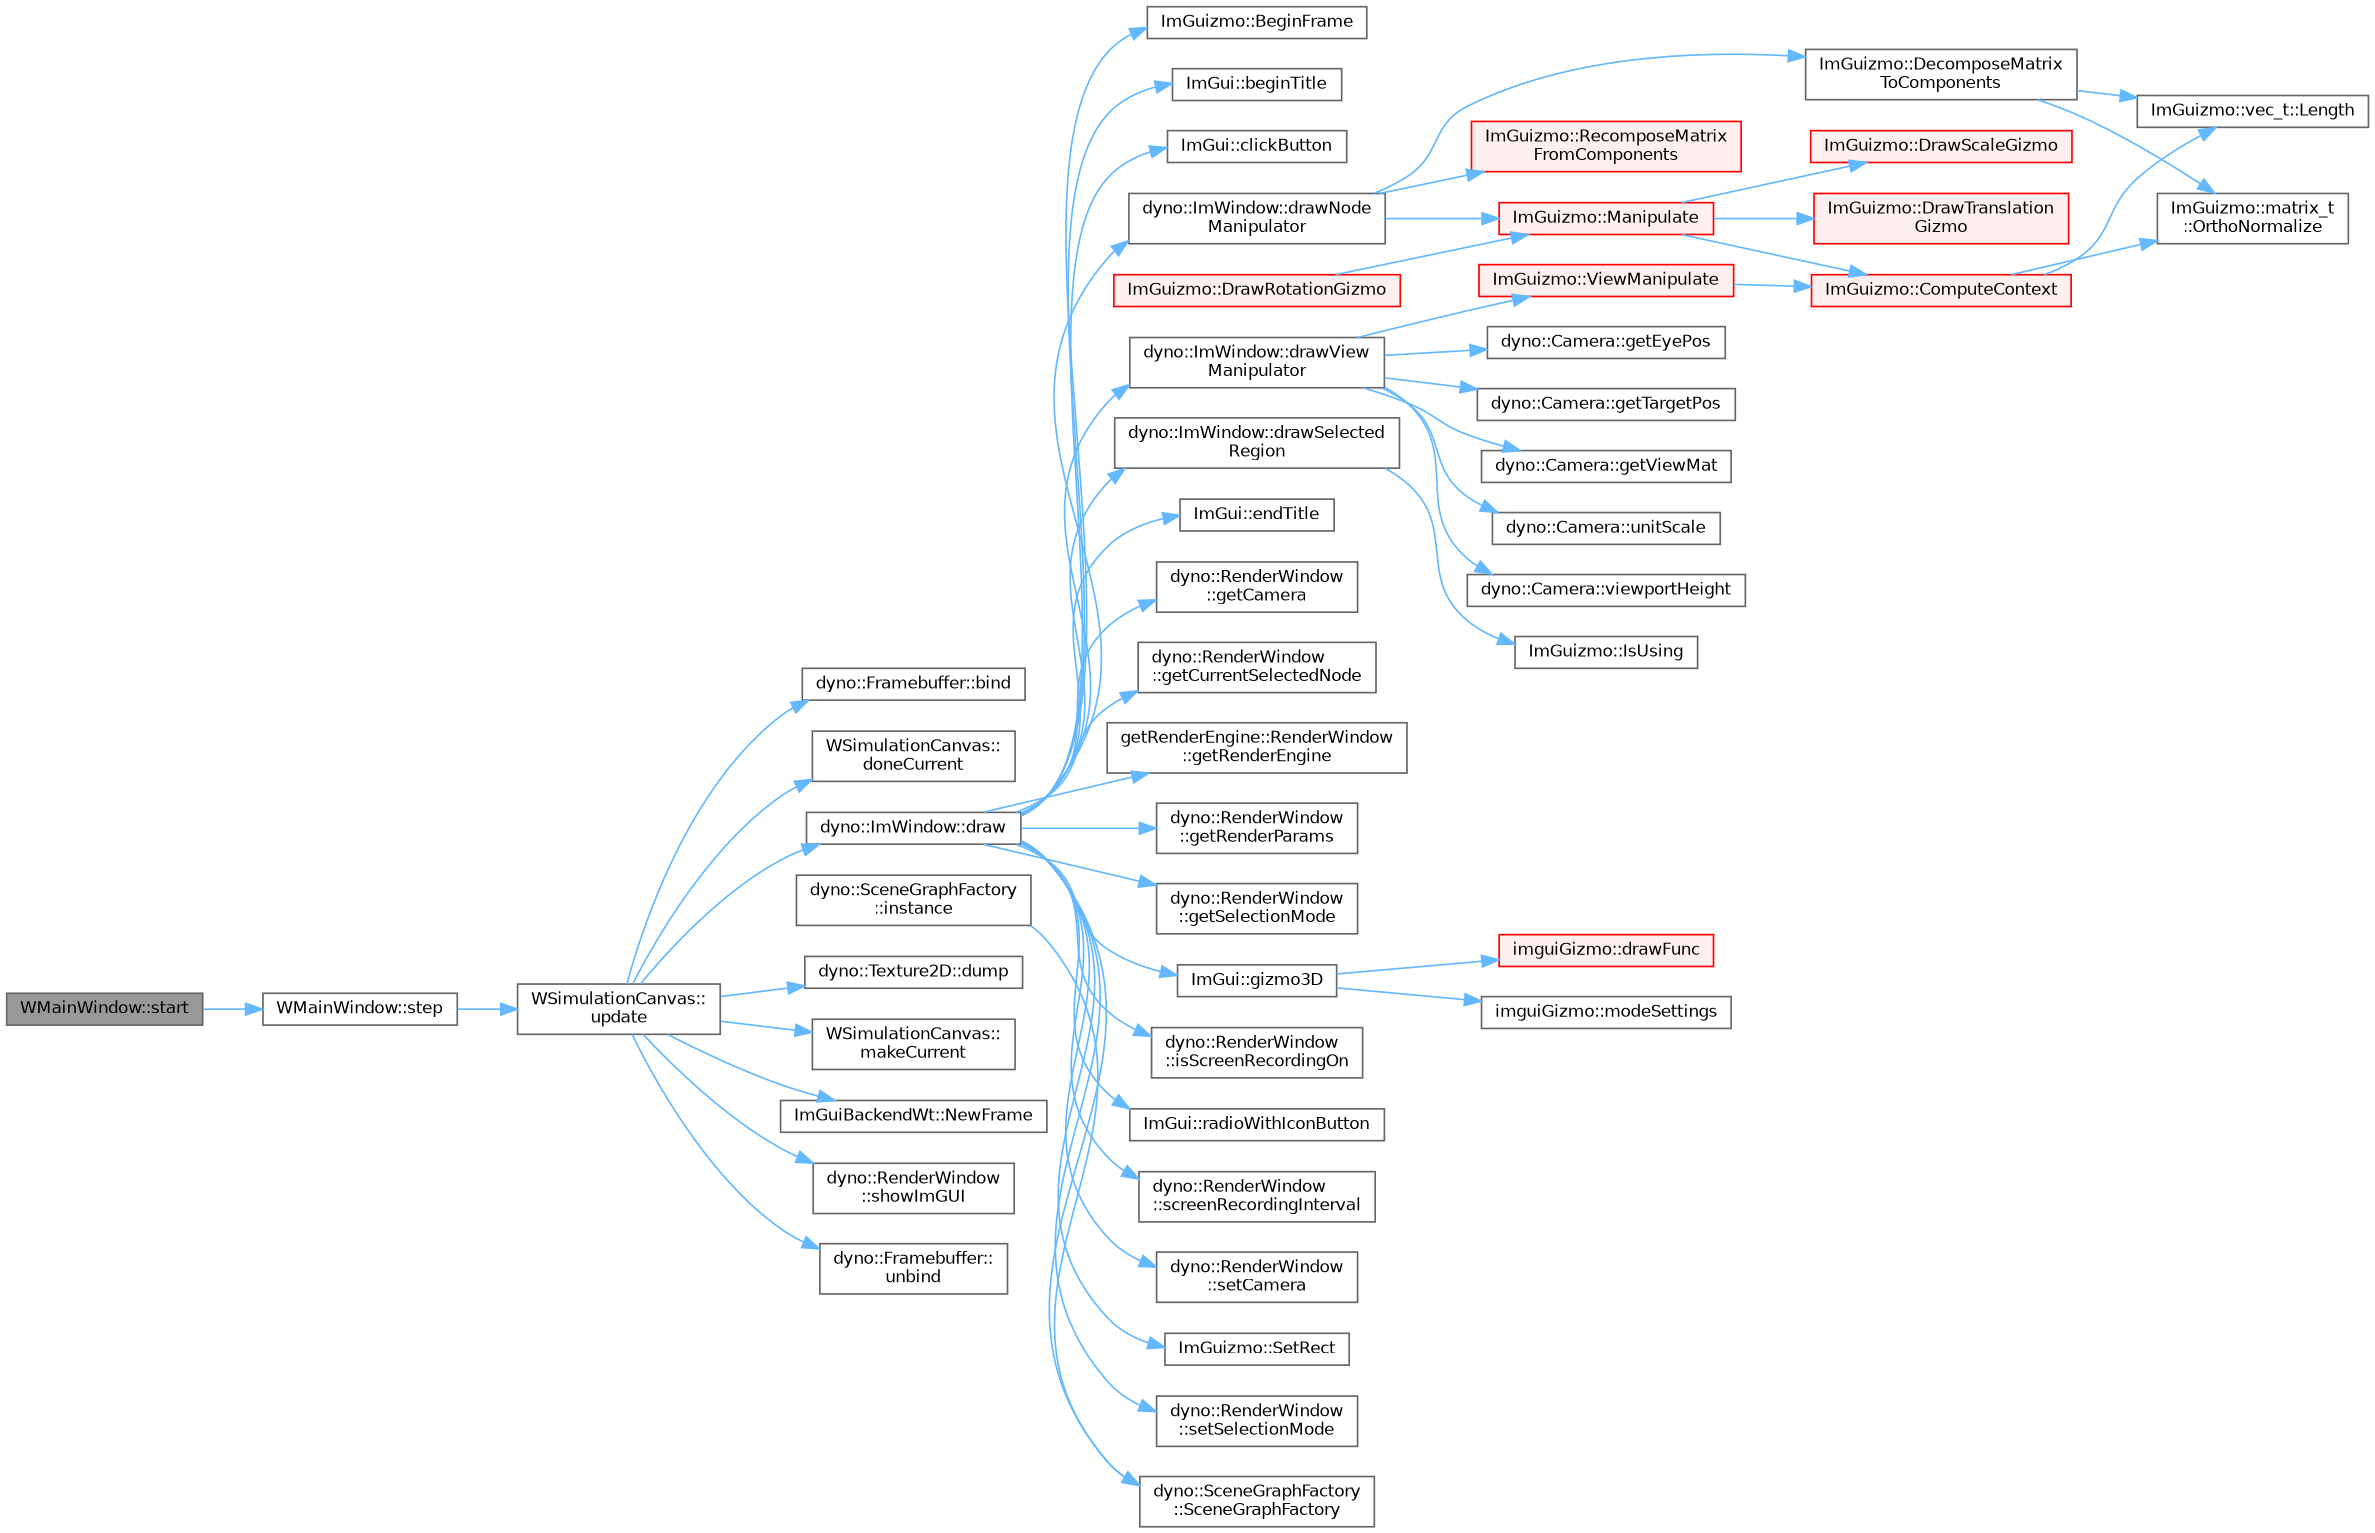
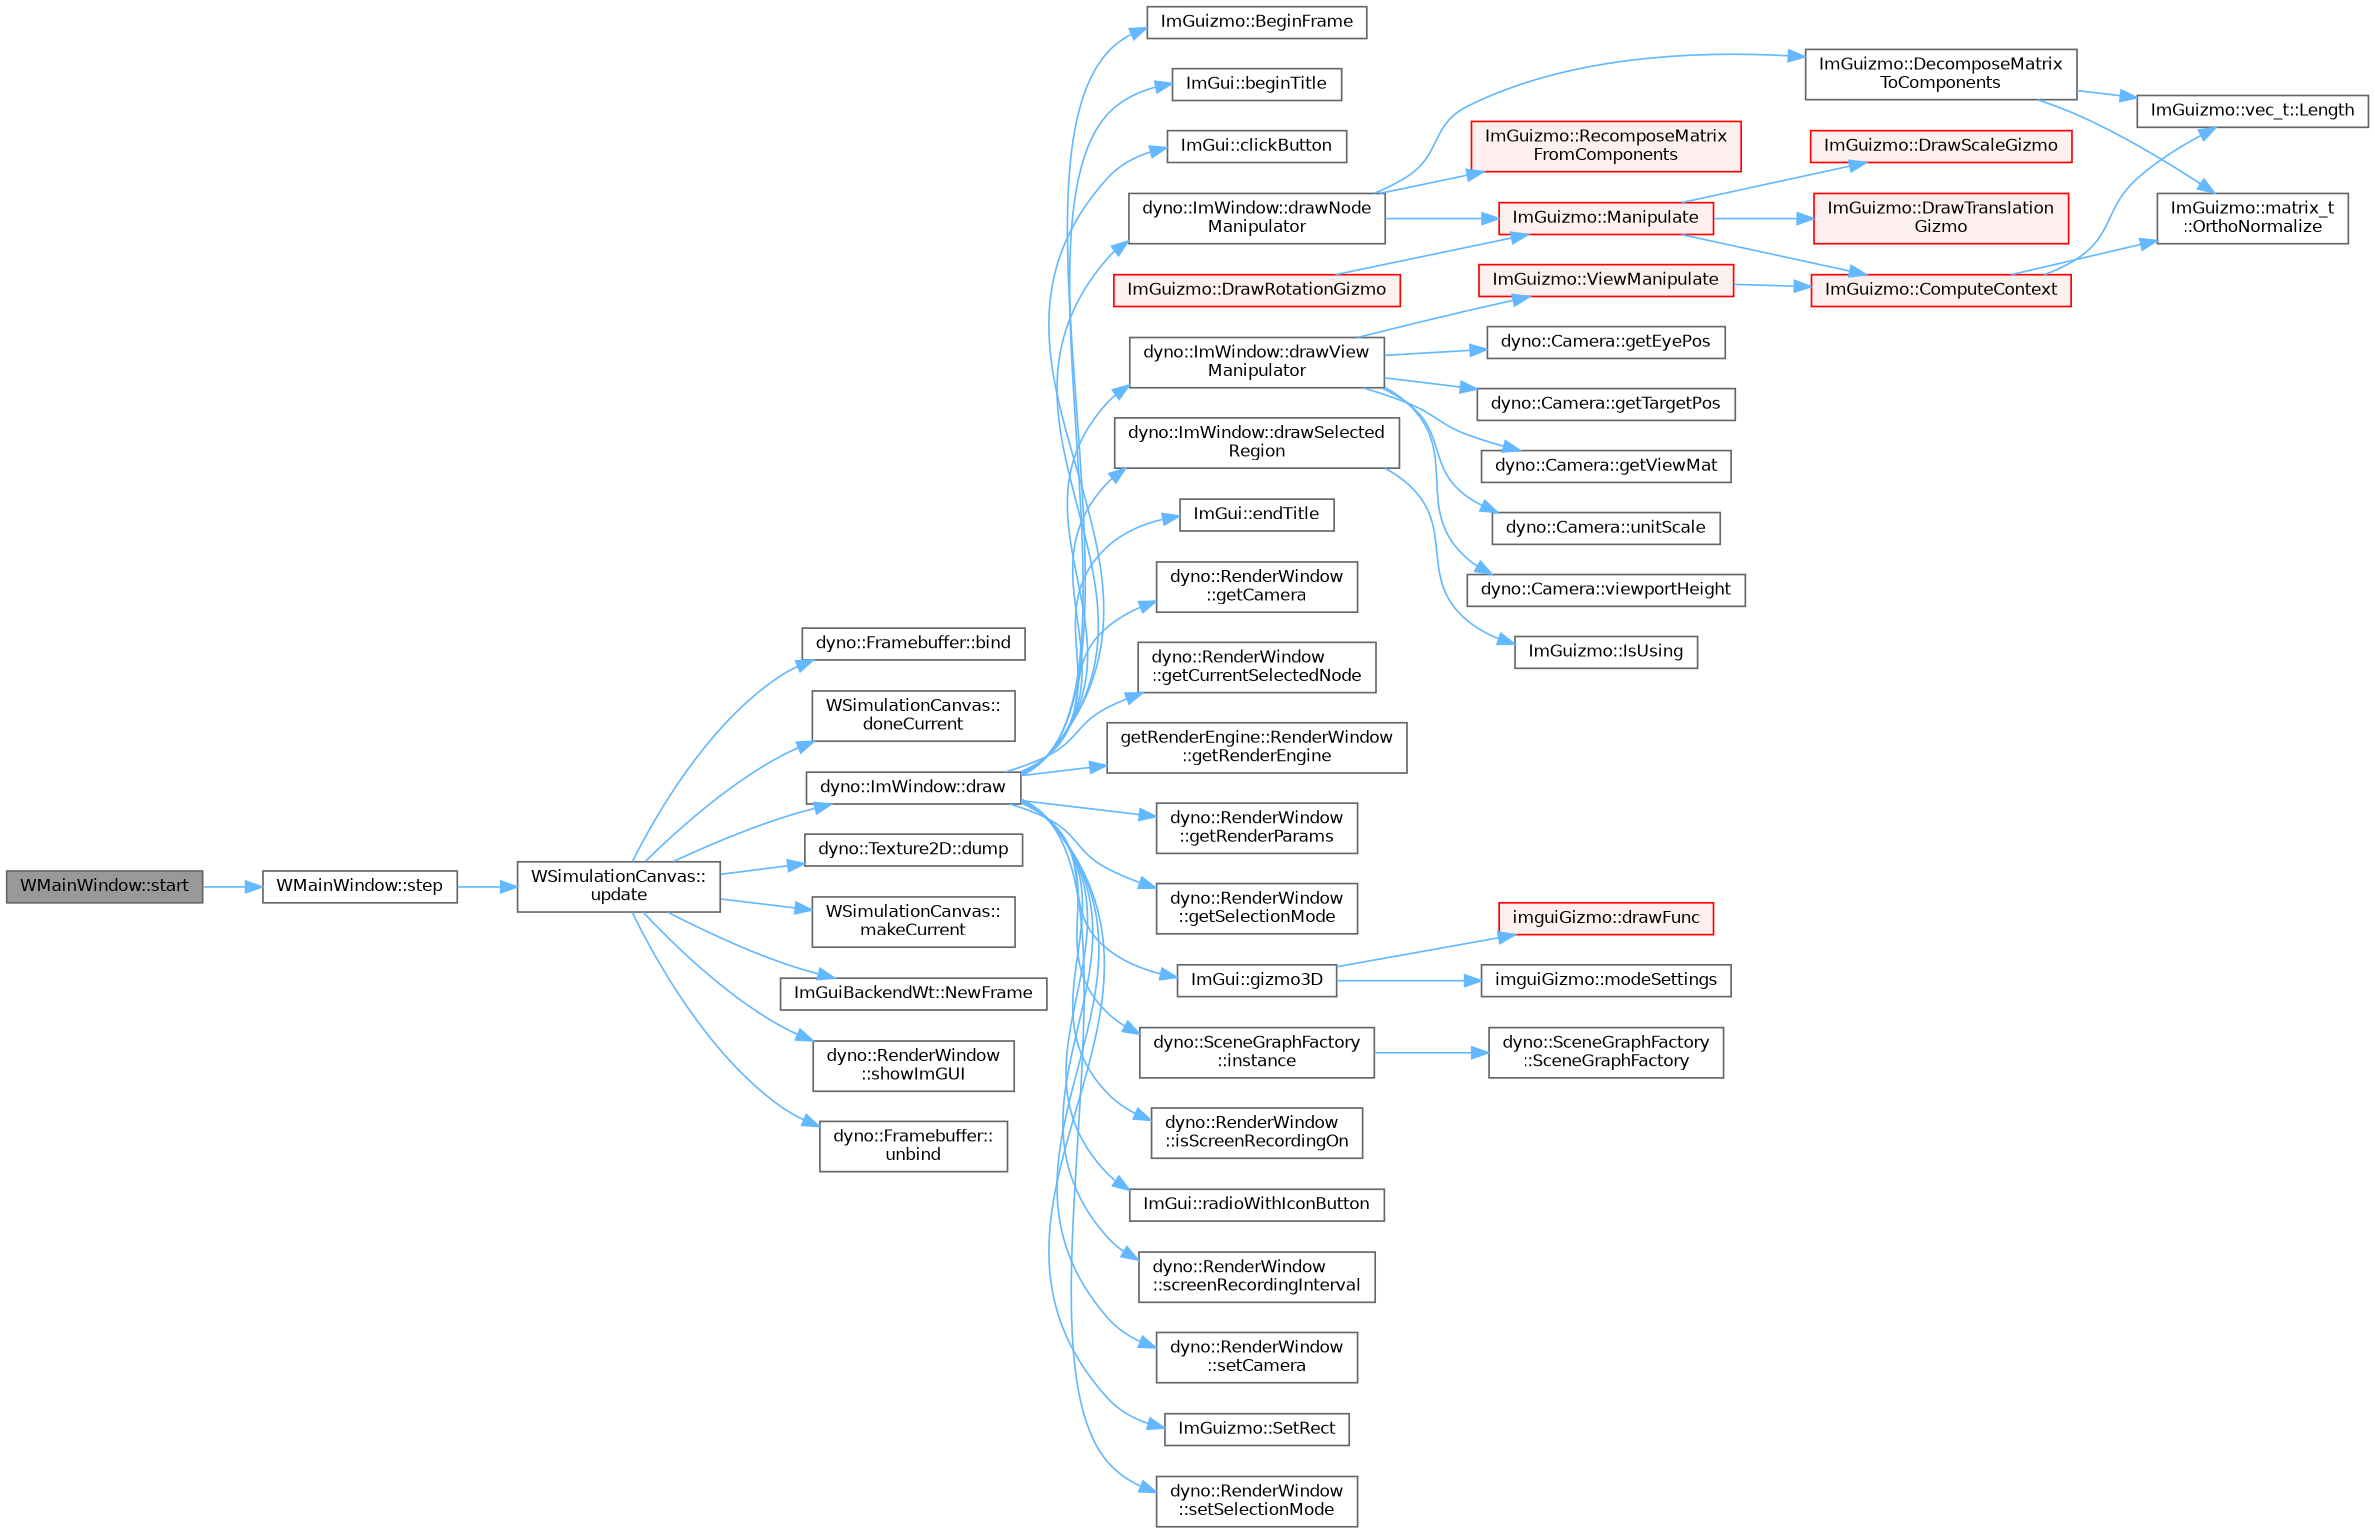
(1079, 1156) -> (1078, 911)
